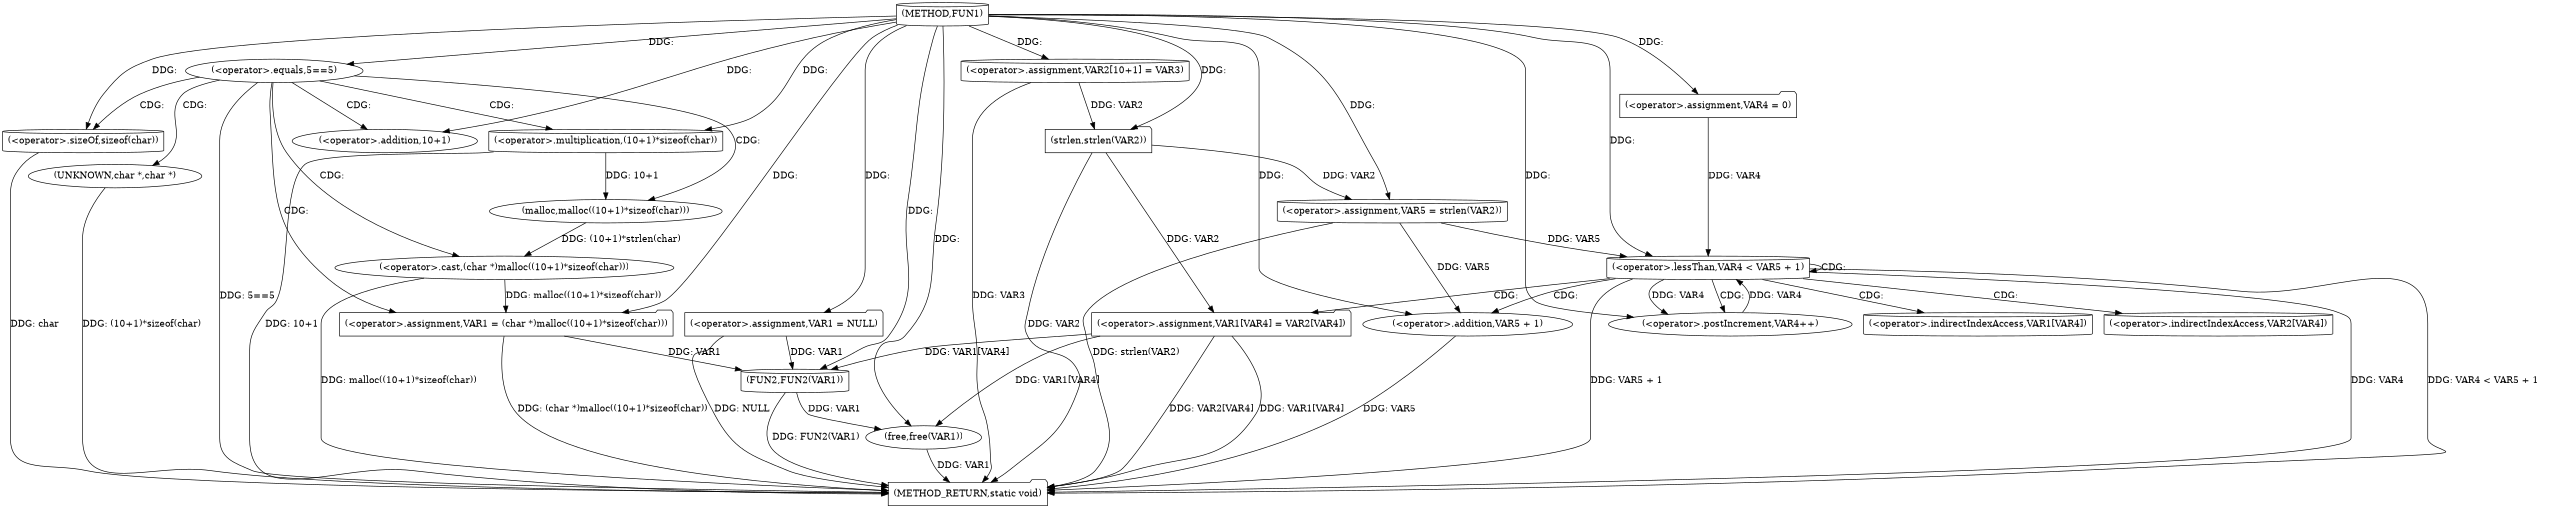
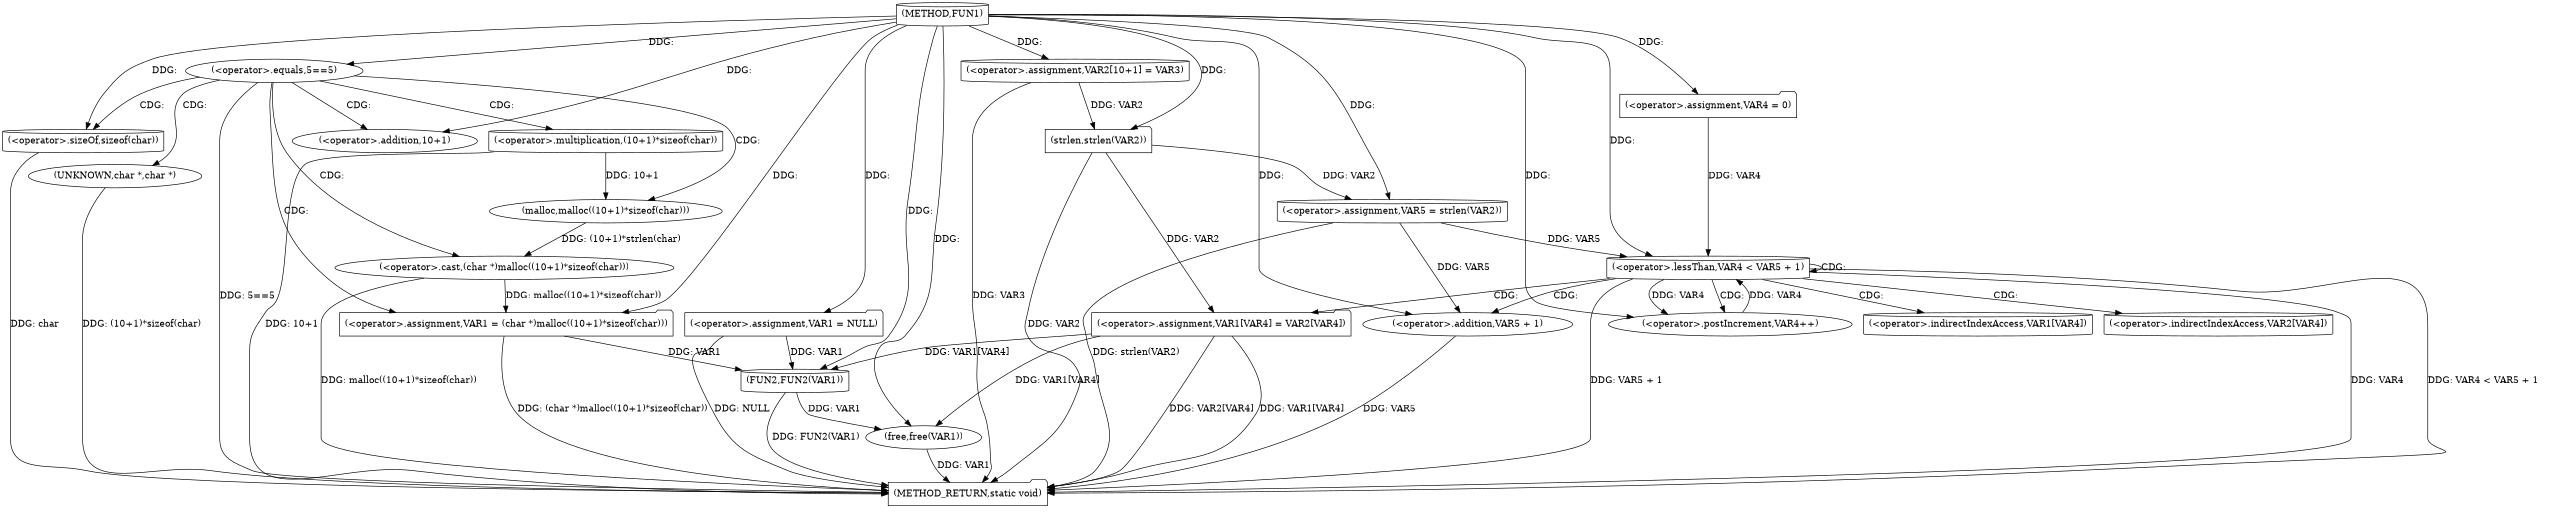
(798, 66) -> none
